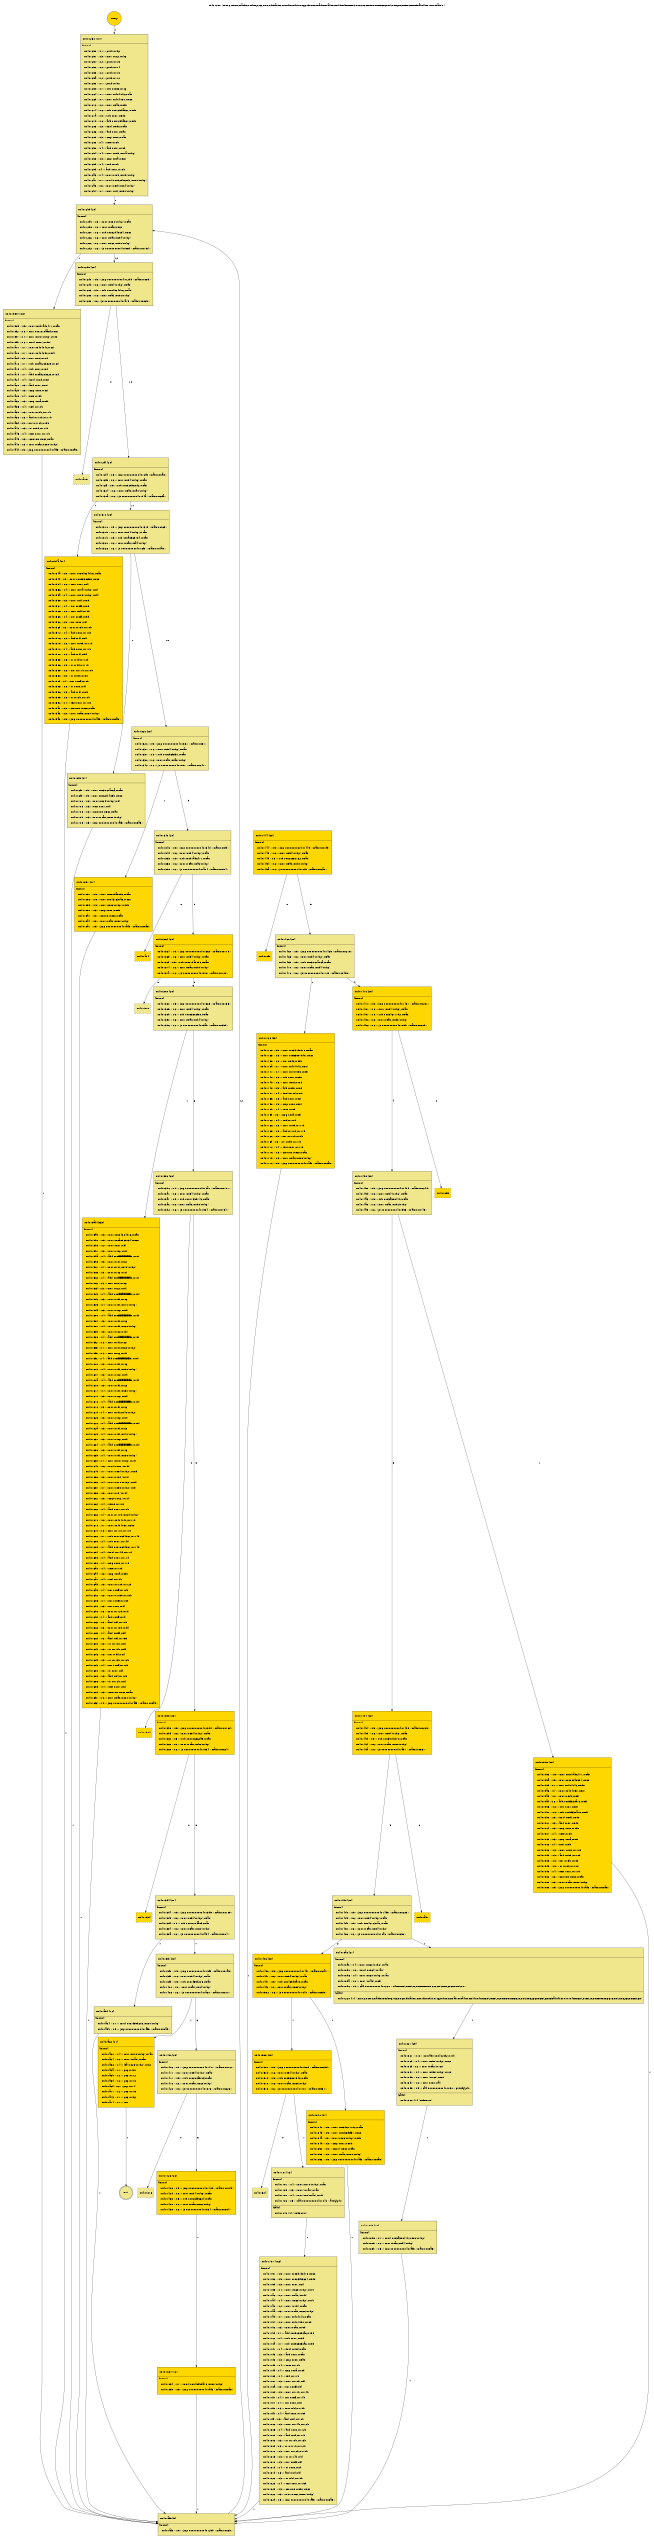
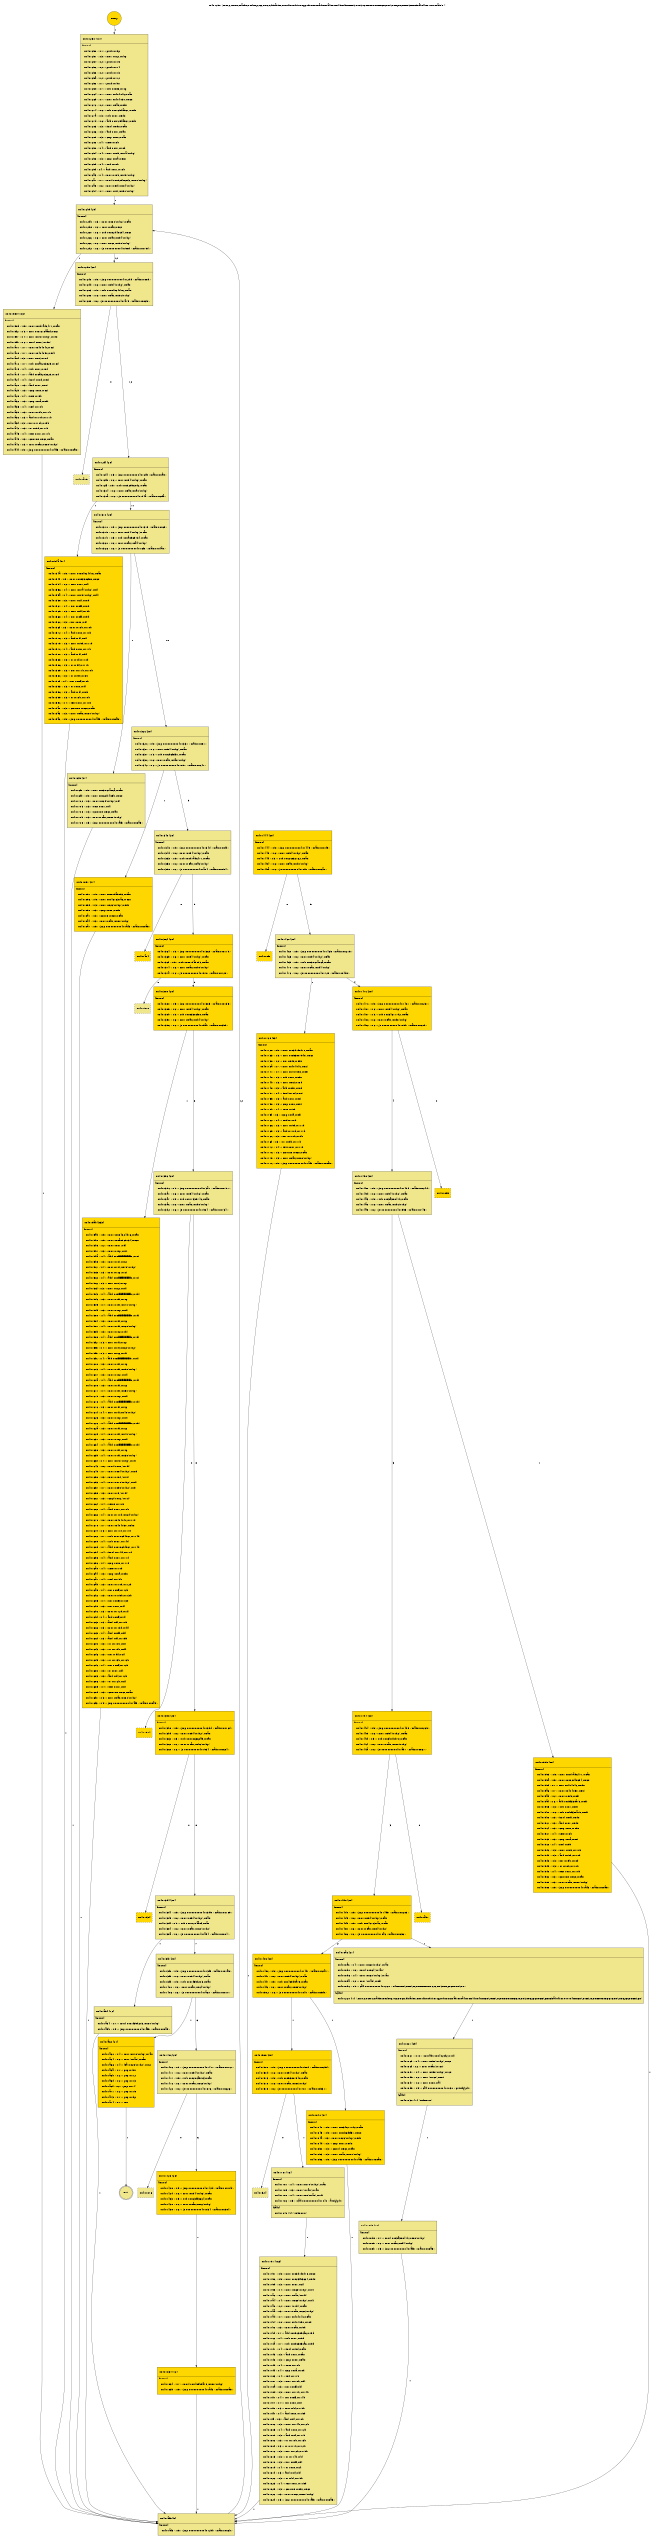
(193, 1009) -> (193, 1009)
(372, 1917) -> (372, 1917)
